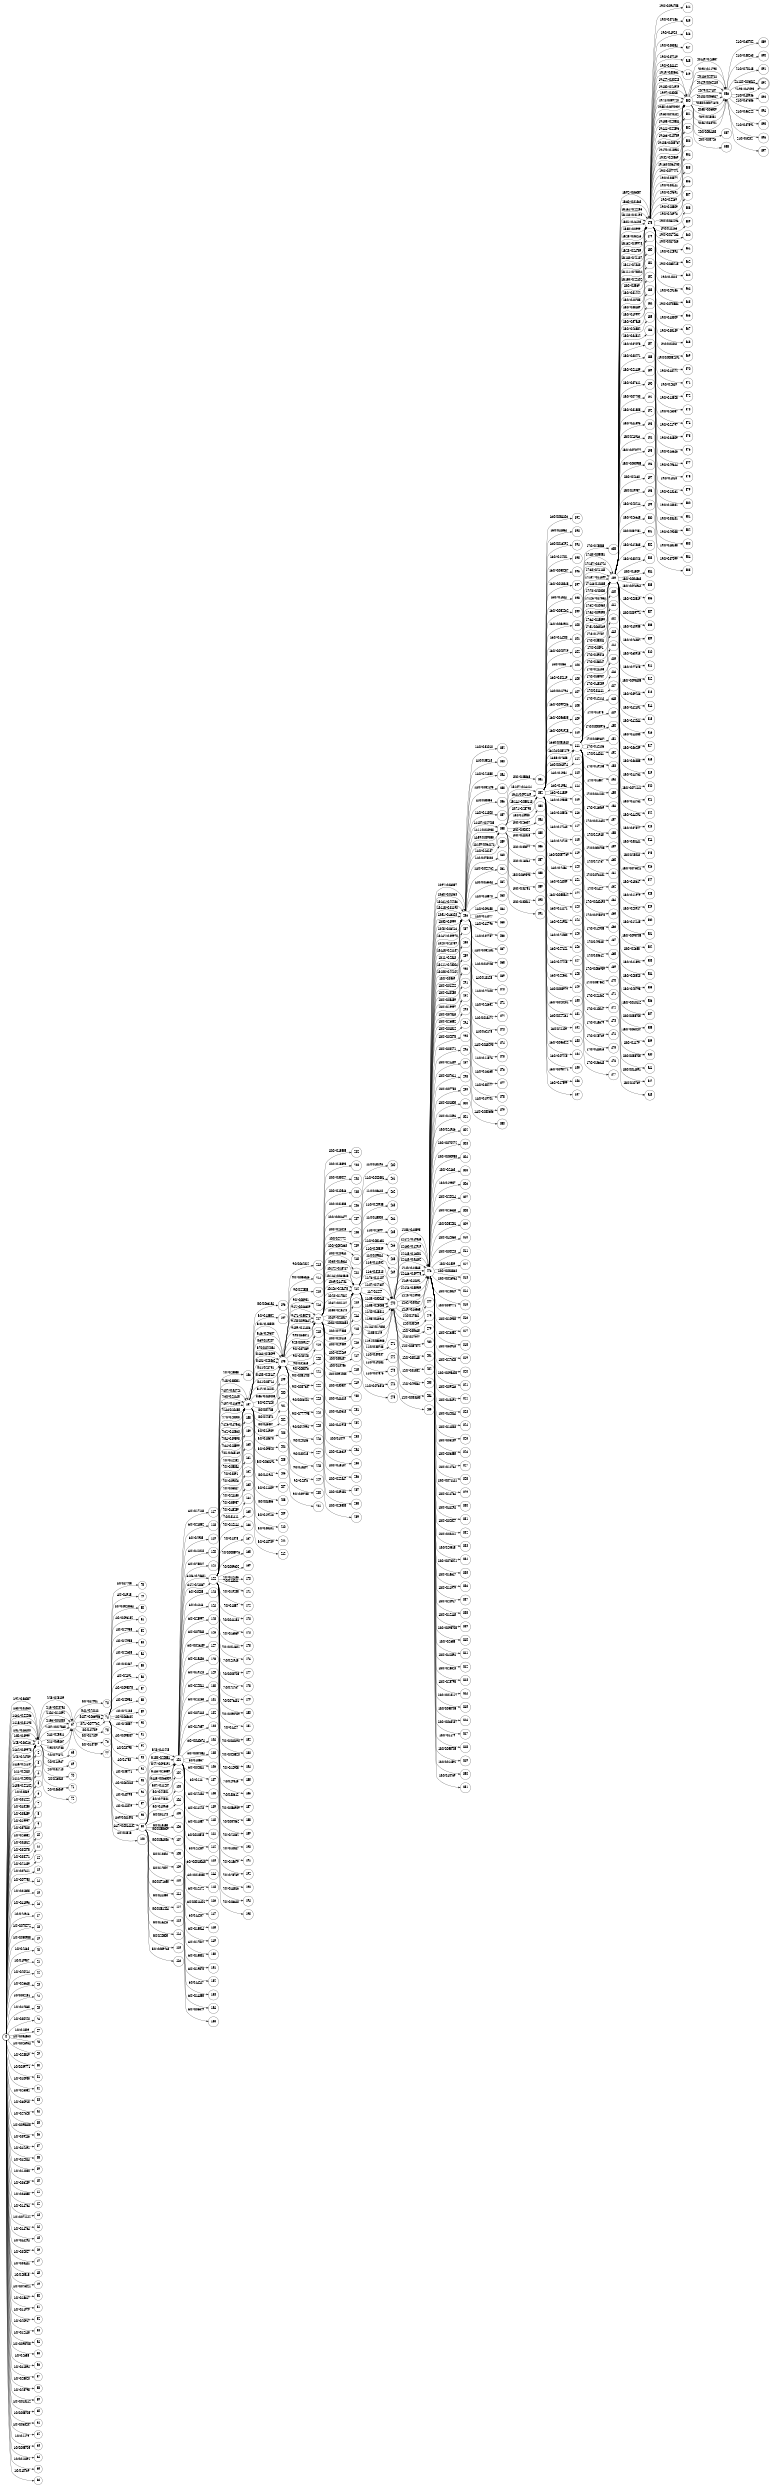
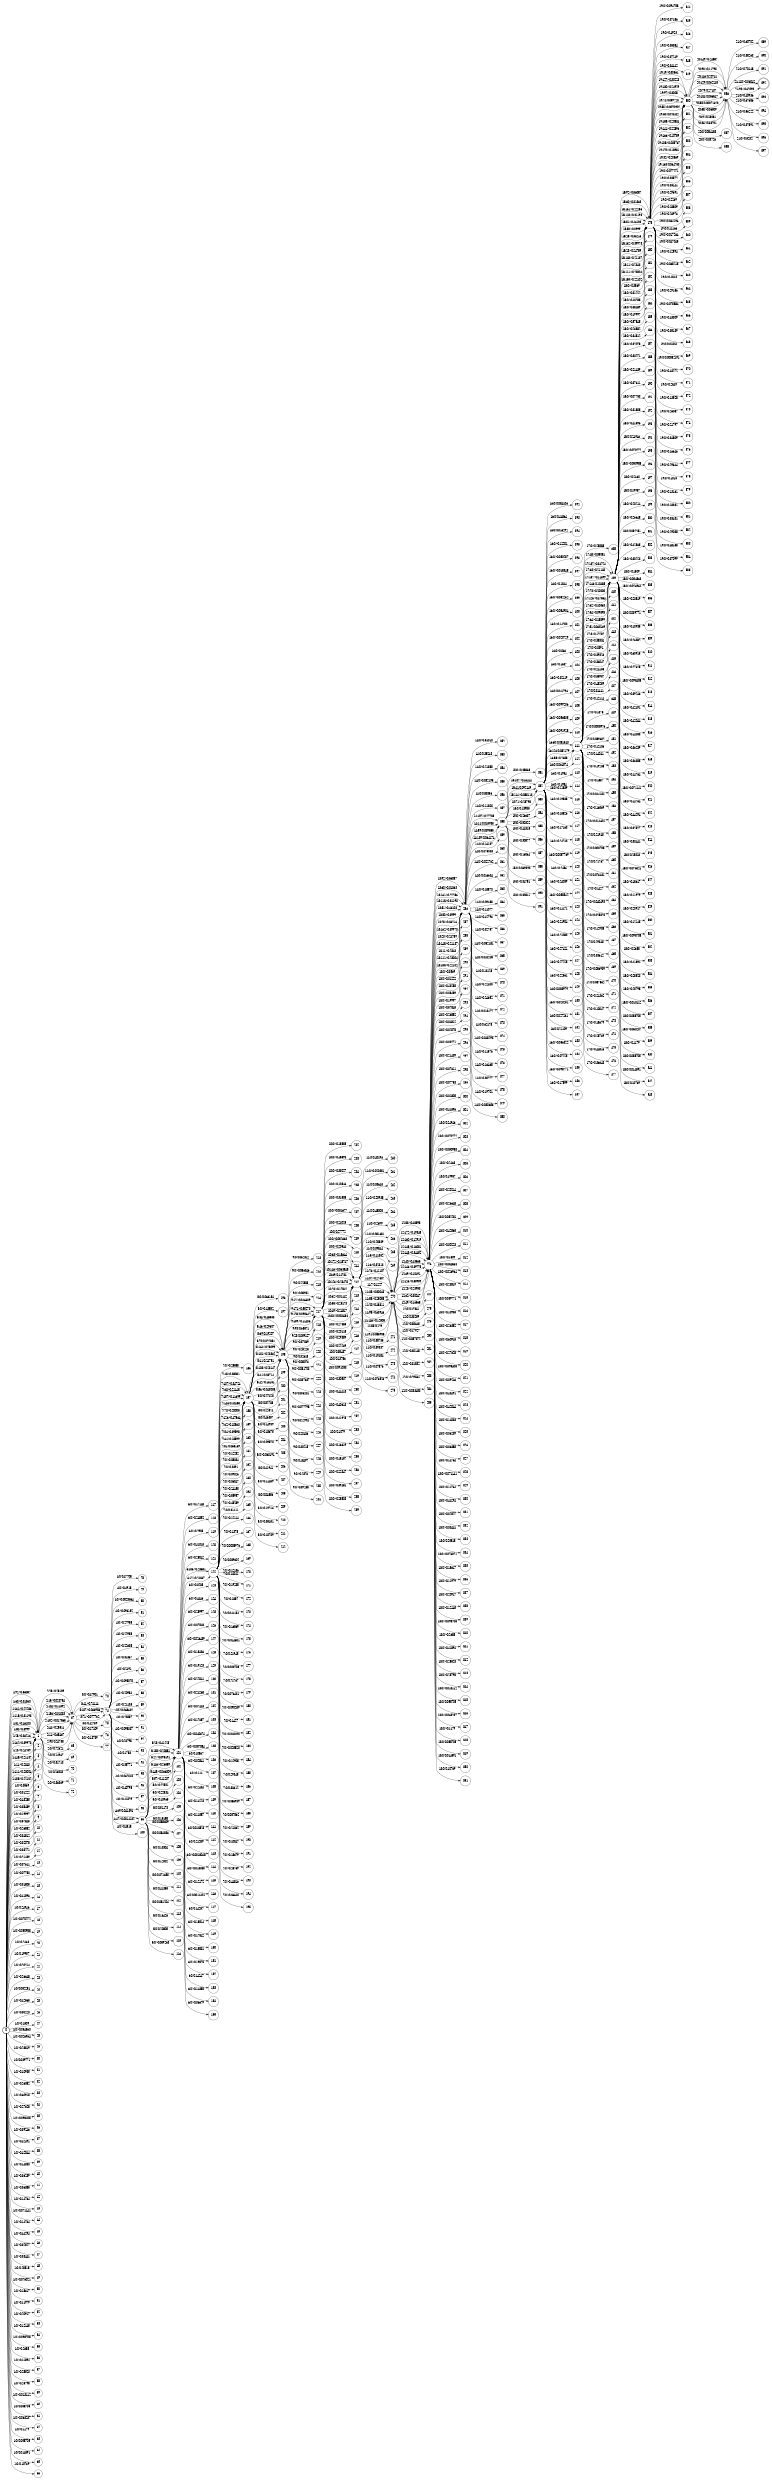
none -> (577, 666)
(301, 1414) -> (301, 1407)
